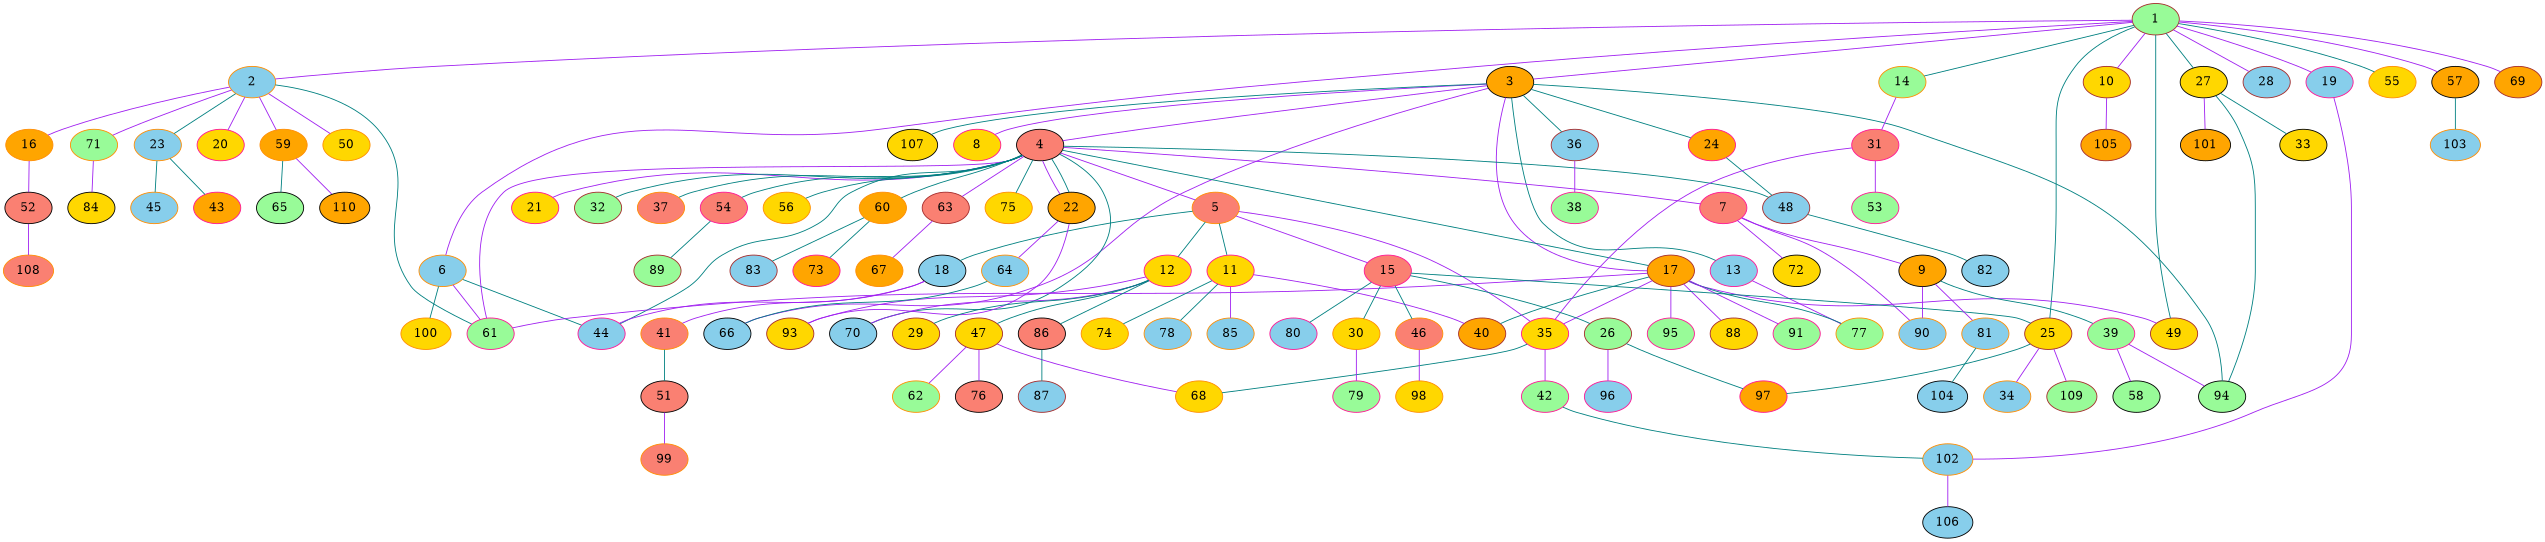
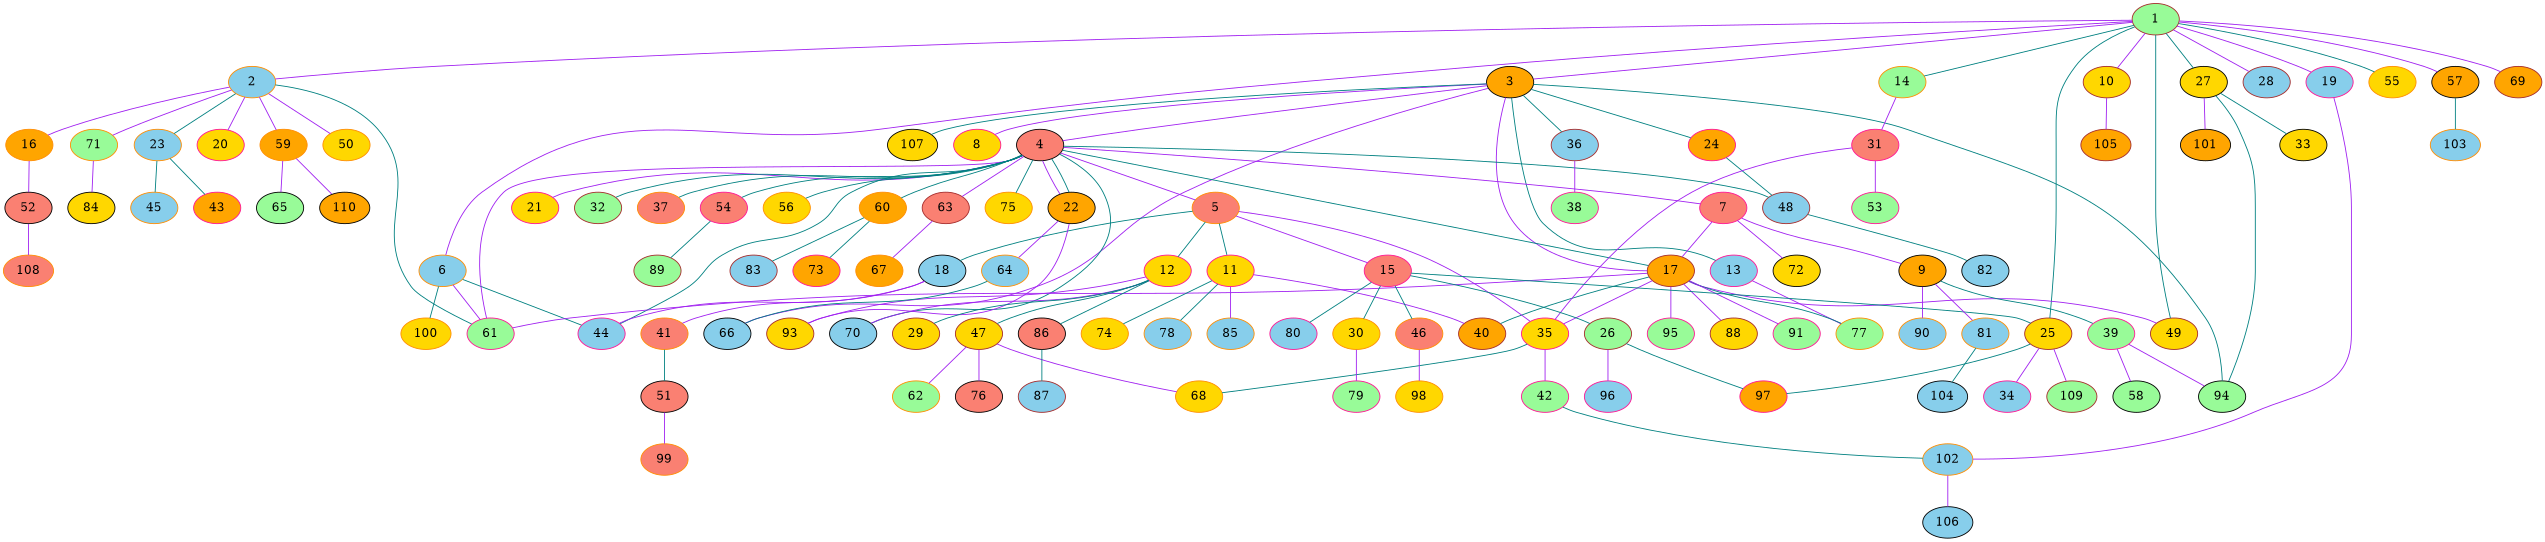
(282, 177) -> (282, 177)
(1832, 258) -> (1697, 239)
(2007, 397) -> (2007, 397)
